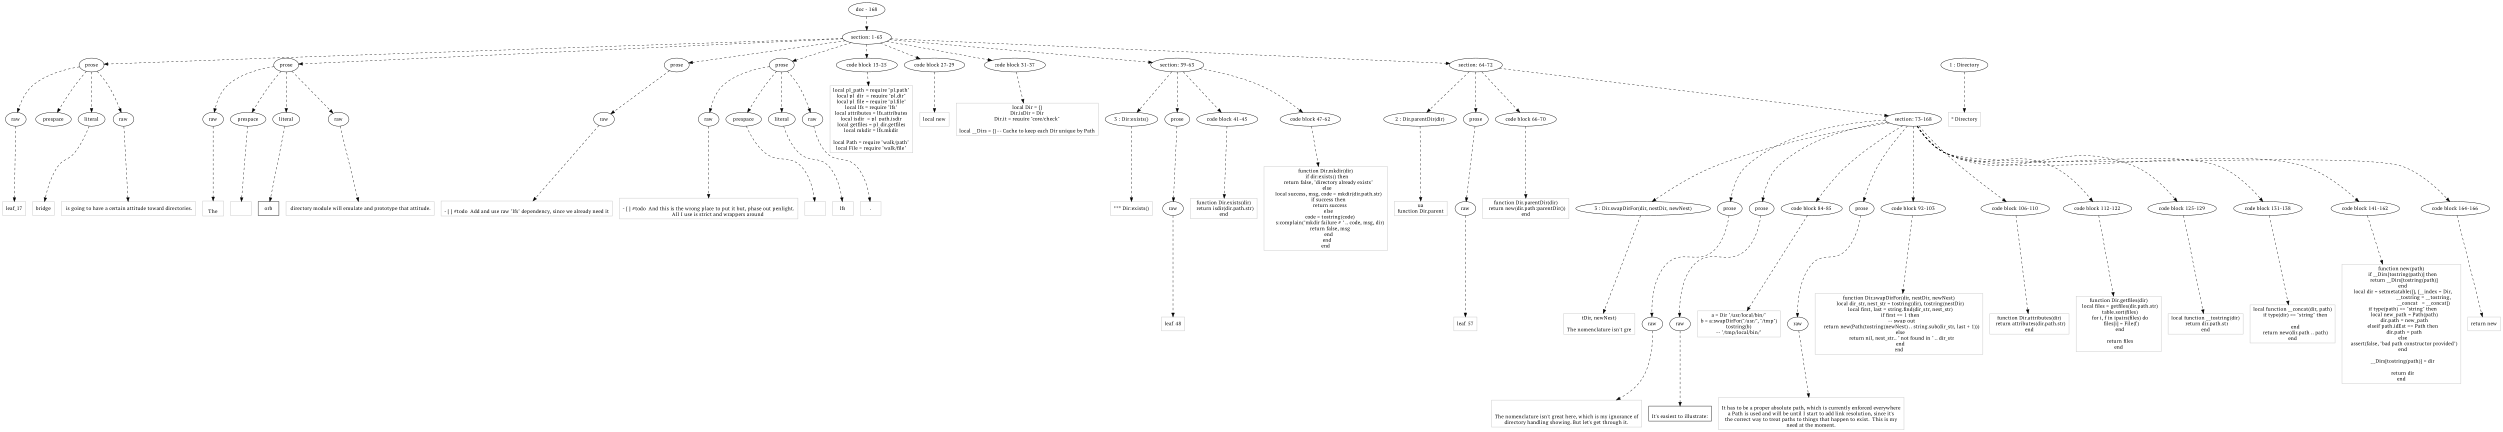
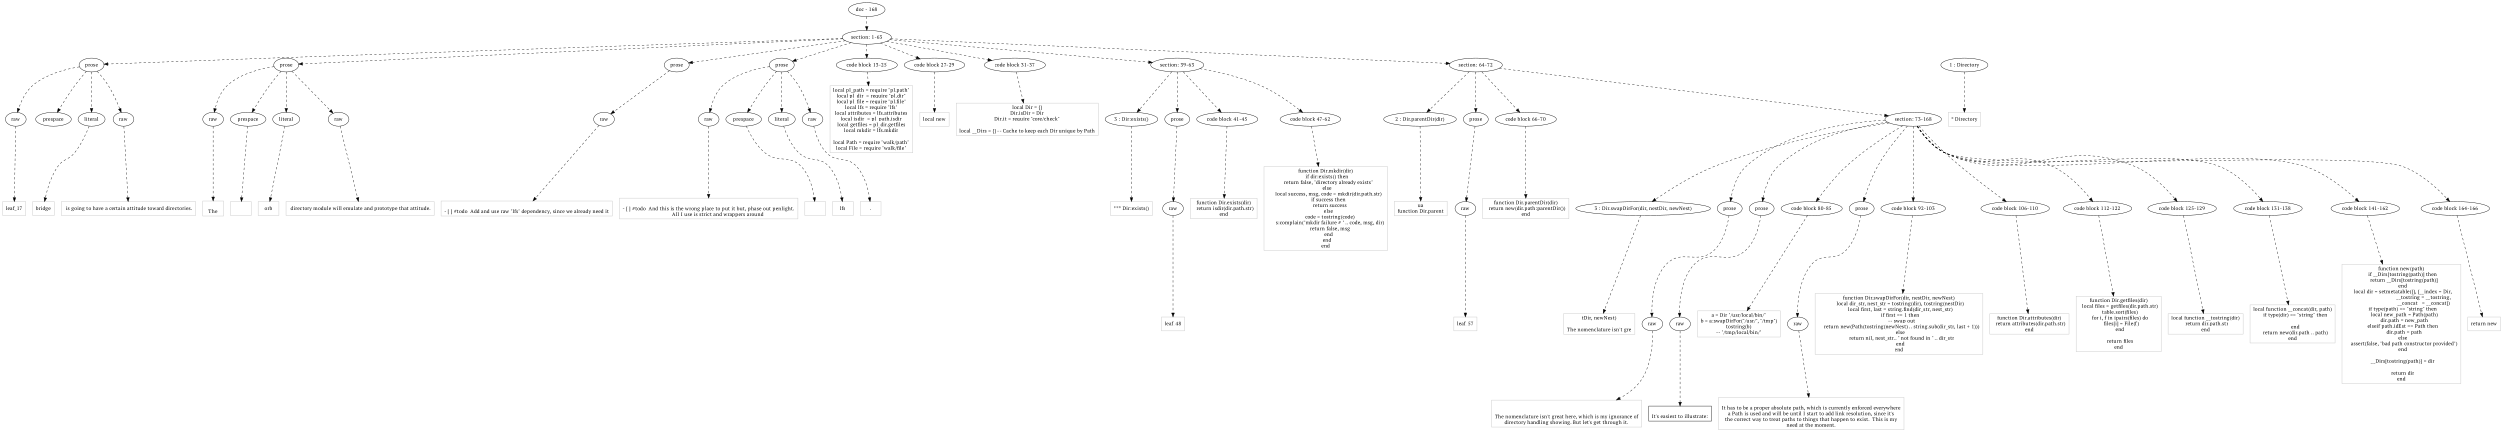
(269, 209) -> (269, 209)
(1812, 209) -> (1812, 209)
